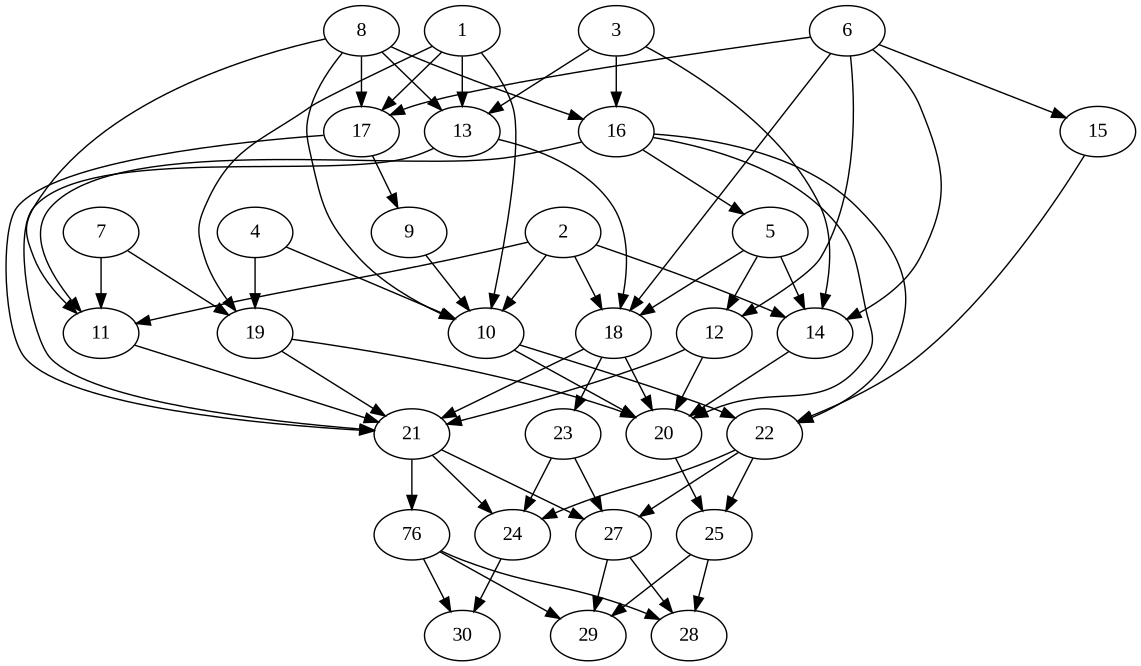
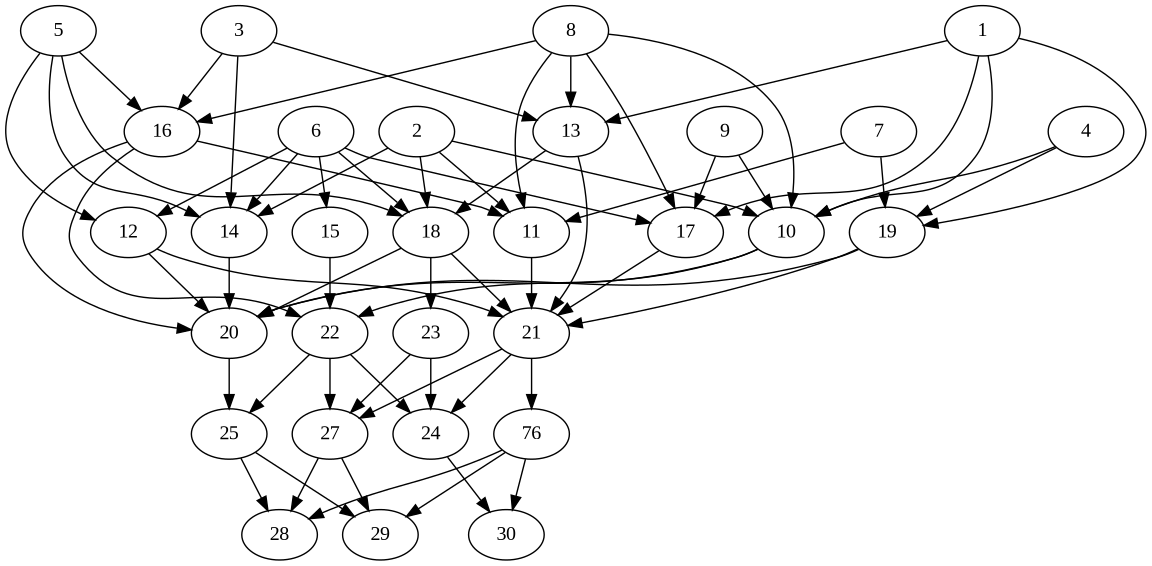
(382, 175) -> (709, 172)
(687, 178) -> (105, 76)
